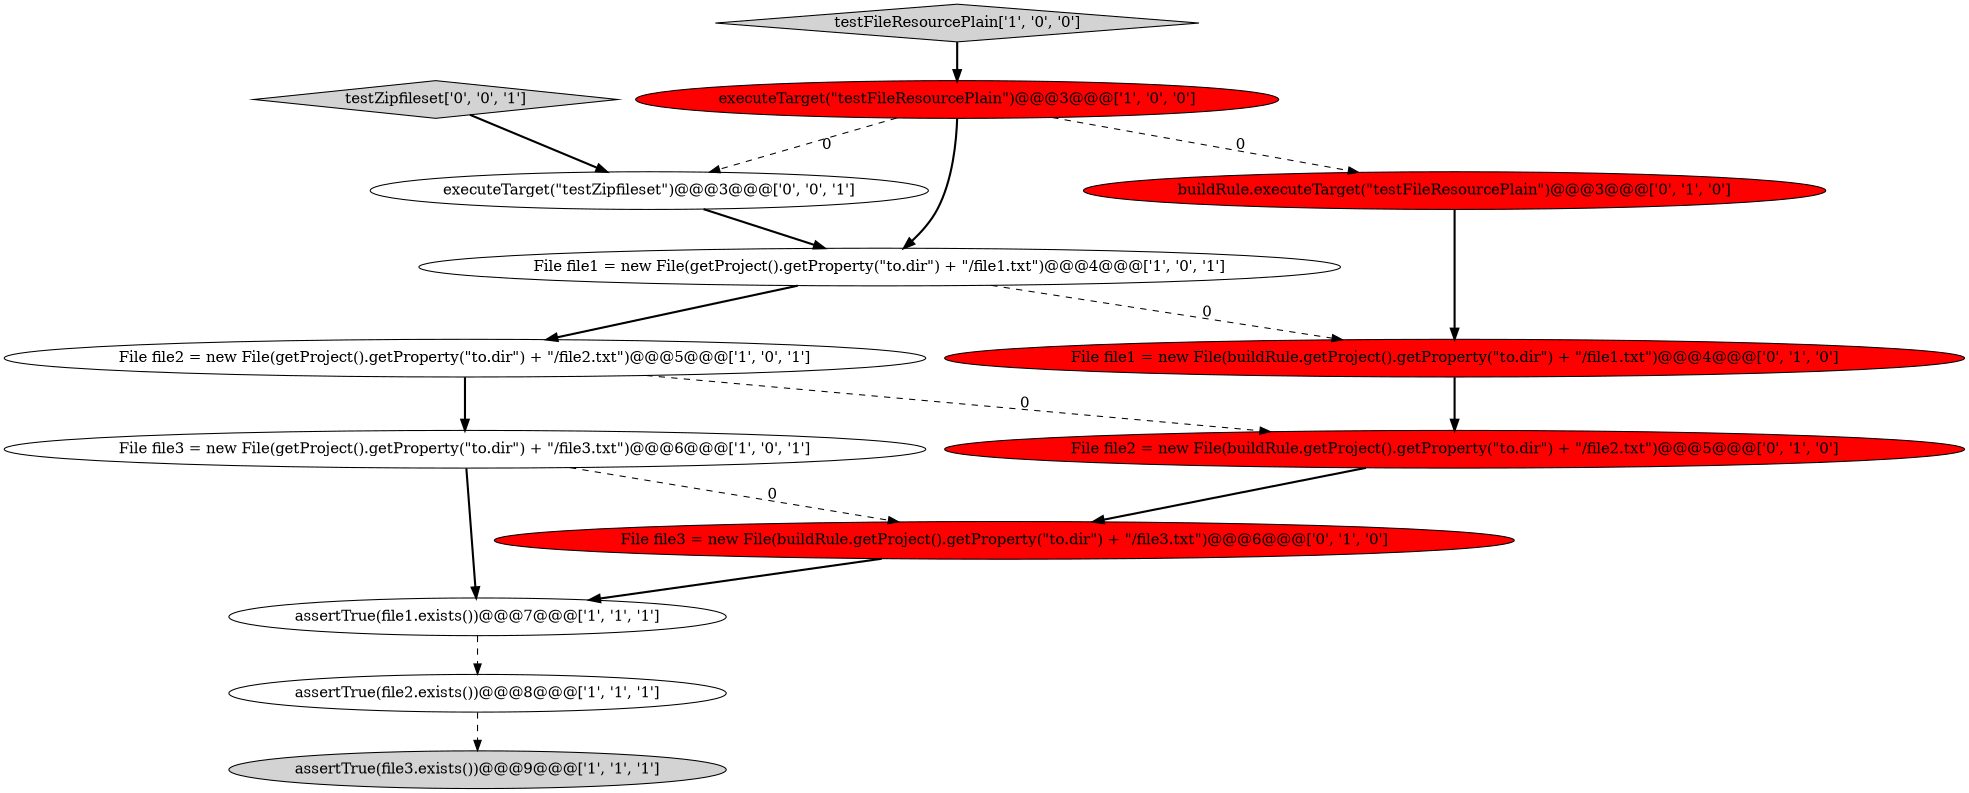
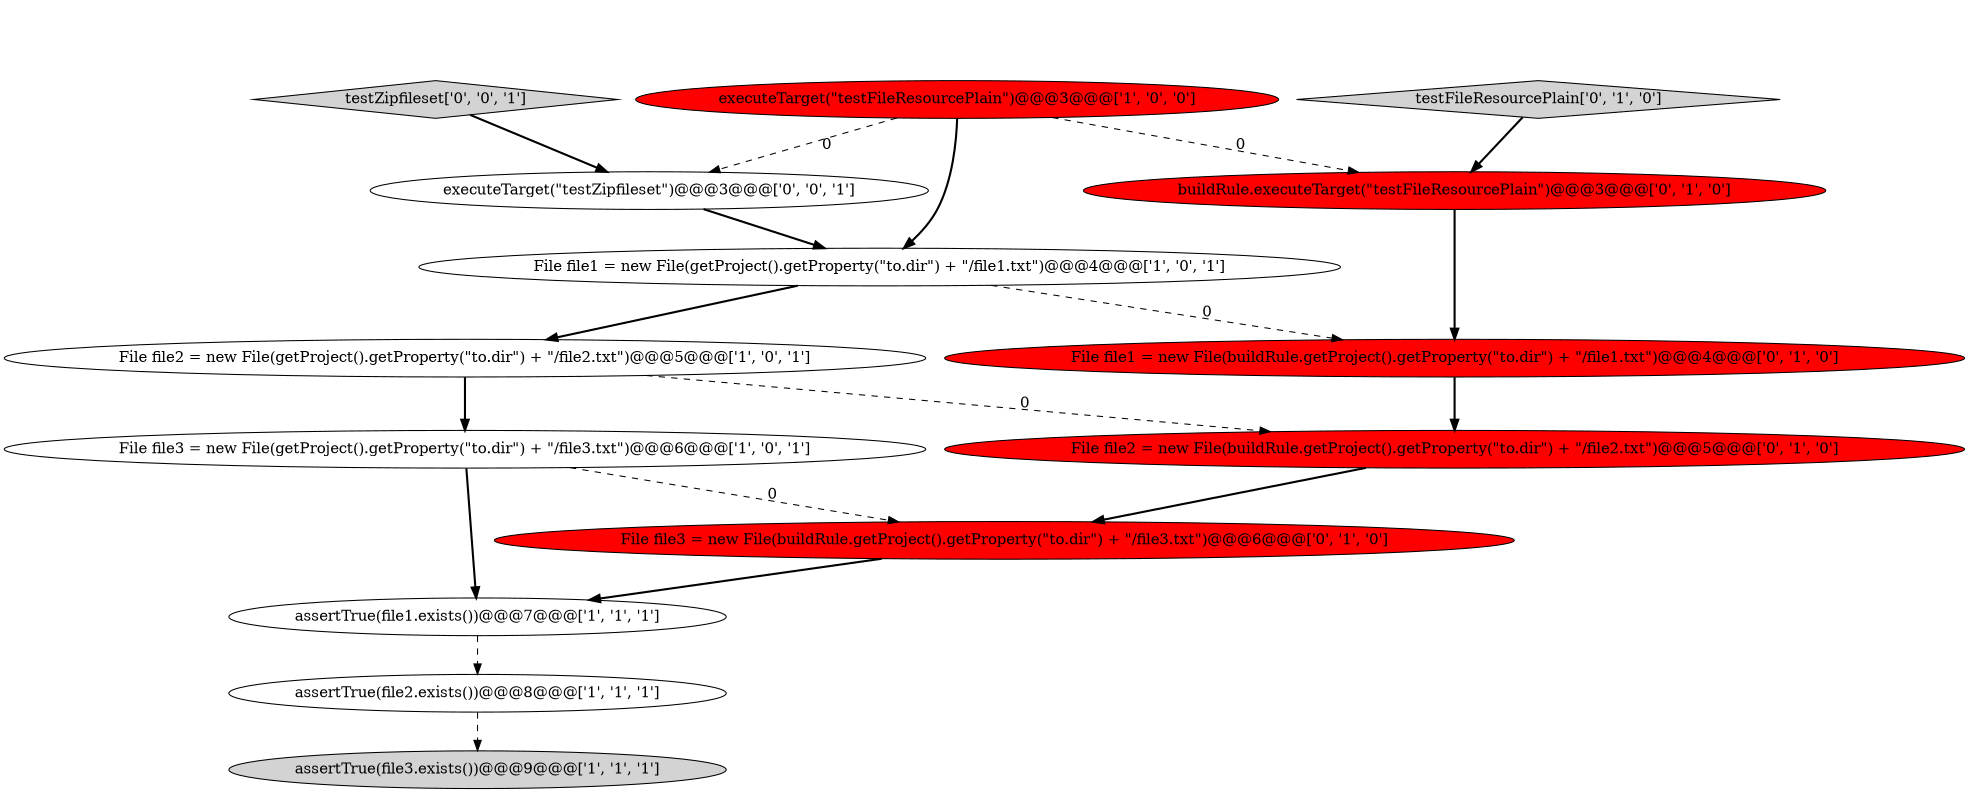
(957, 23) -> none
none -> (1538, 99)
